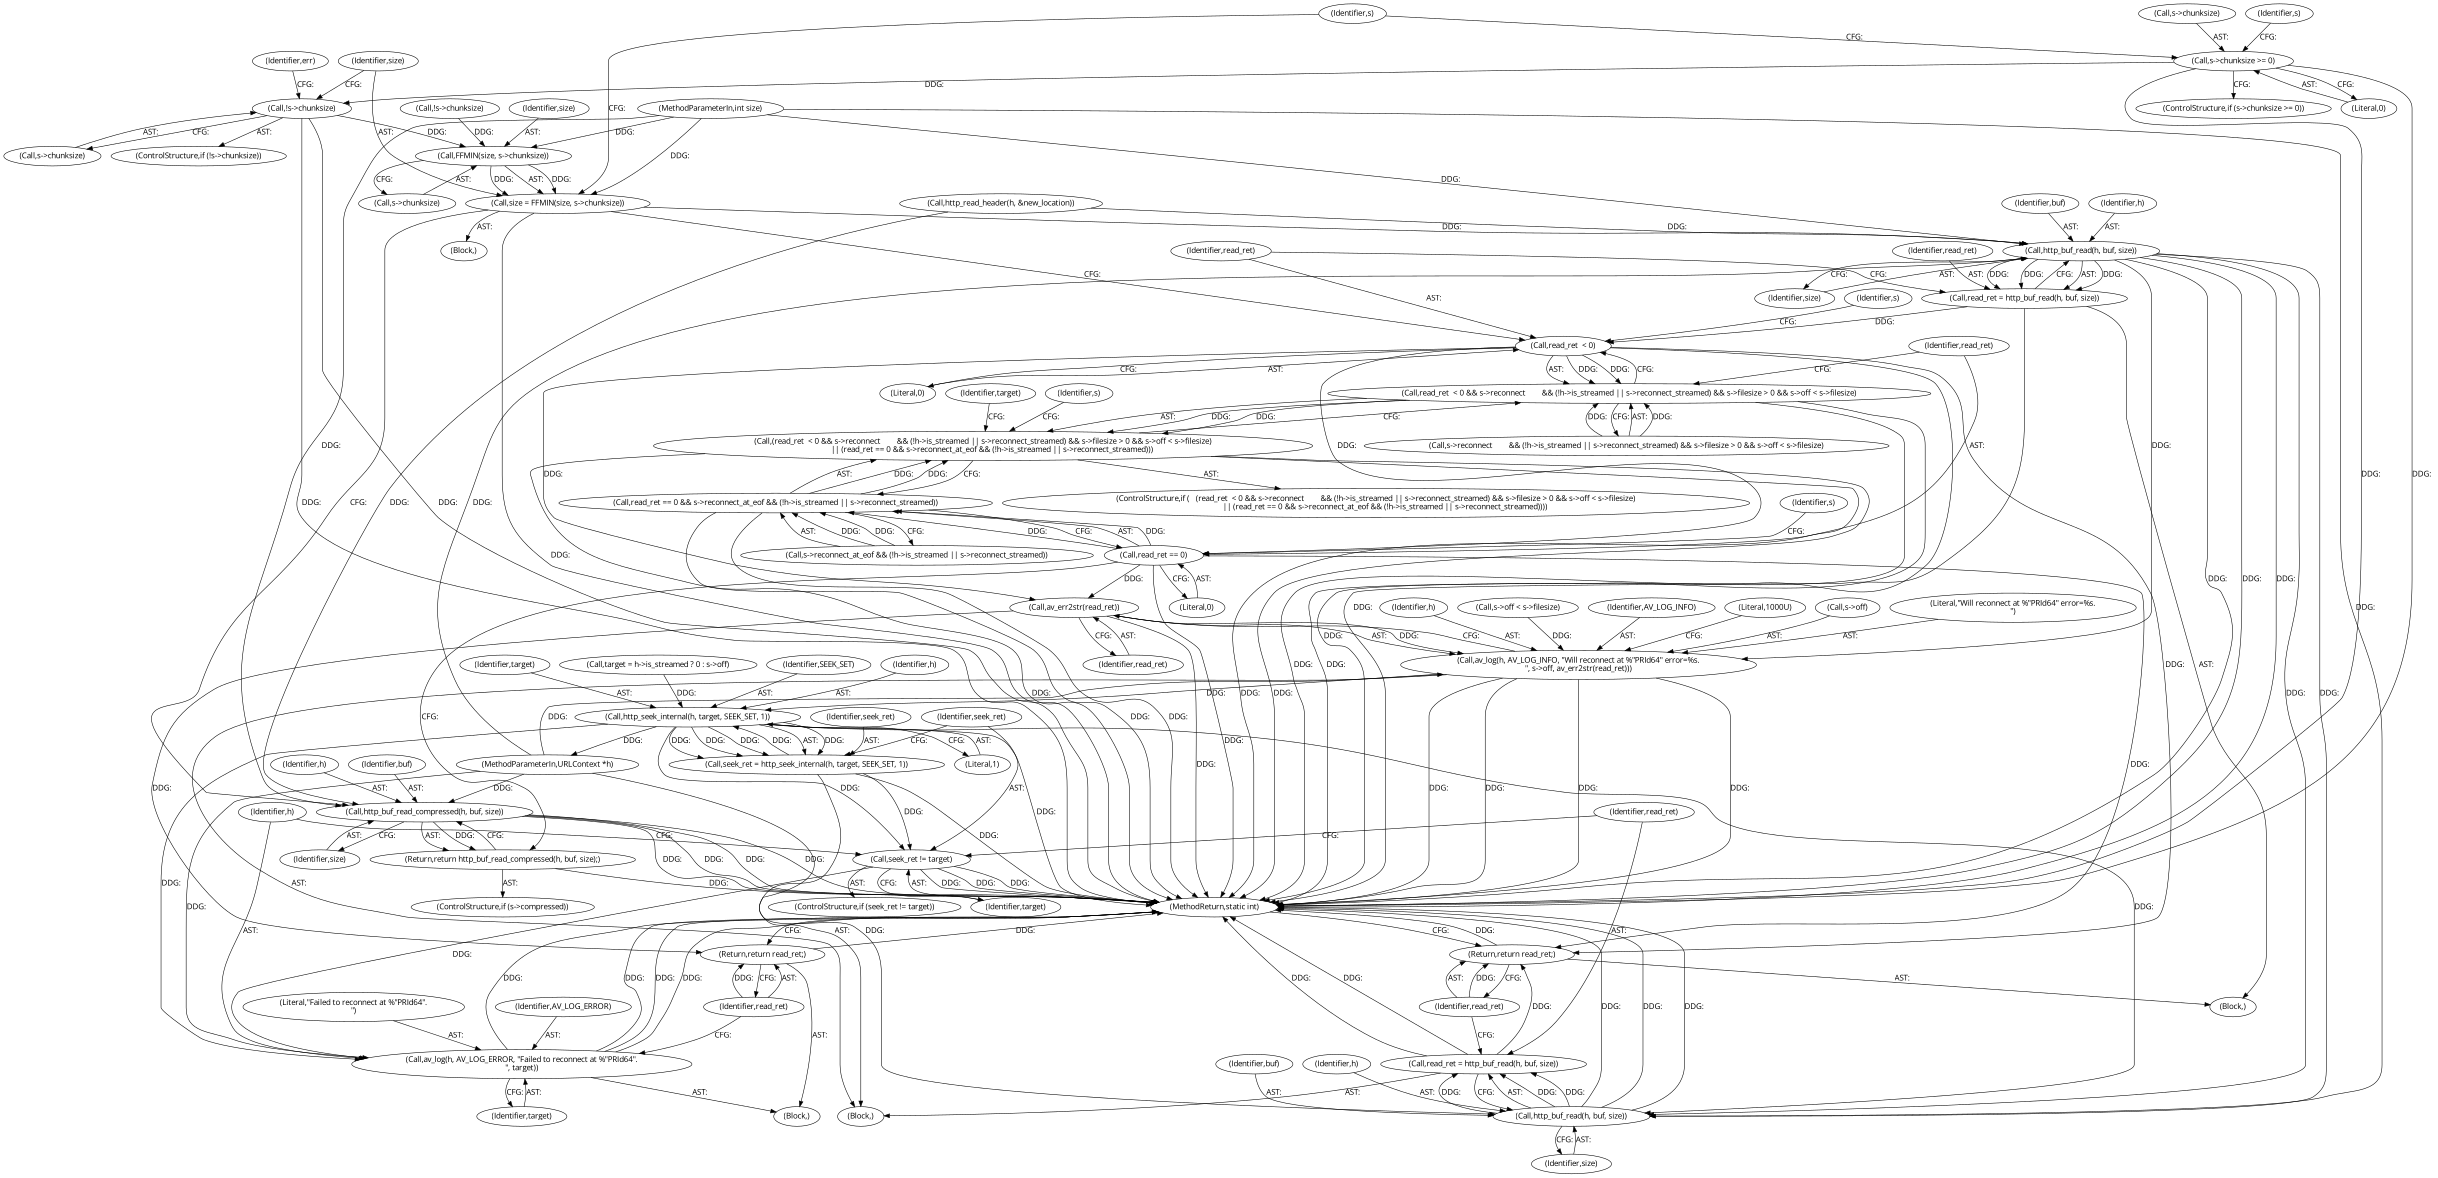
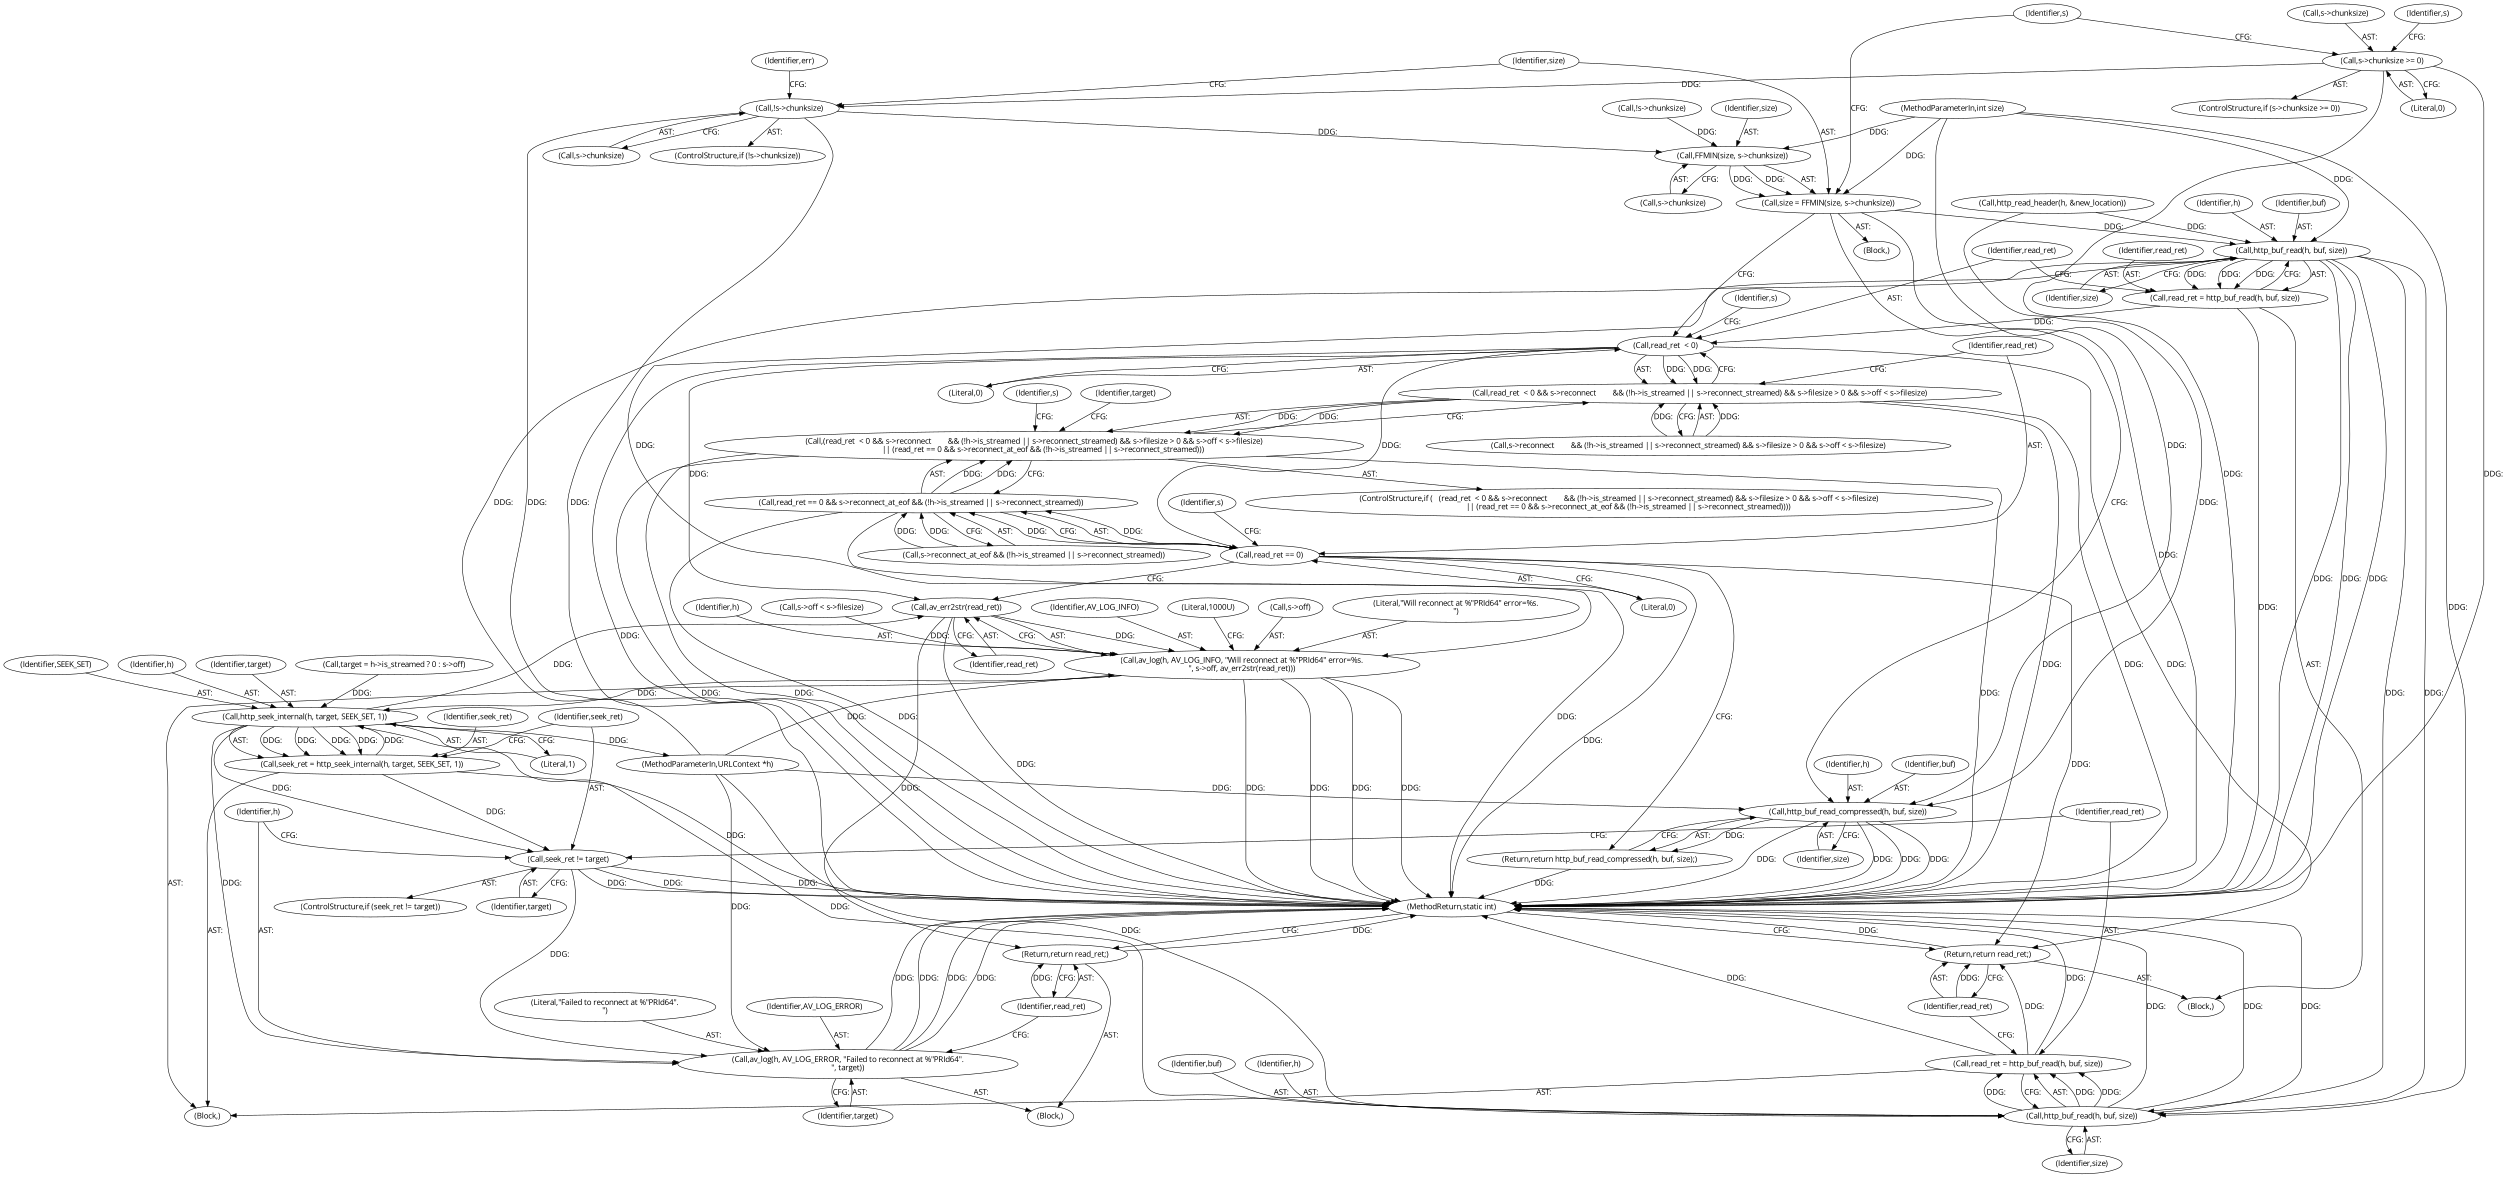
(2243, 85) -> (2341, 85)
(1135, 579) -> (1157, 579)
(996, 737) -> (635, 627)
(503, 907) -> none
